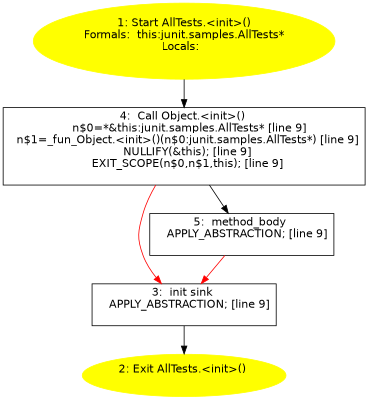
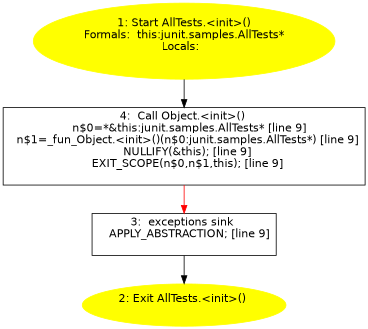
(242, 234) -> none
(184, 305) -> (184, 234)
